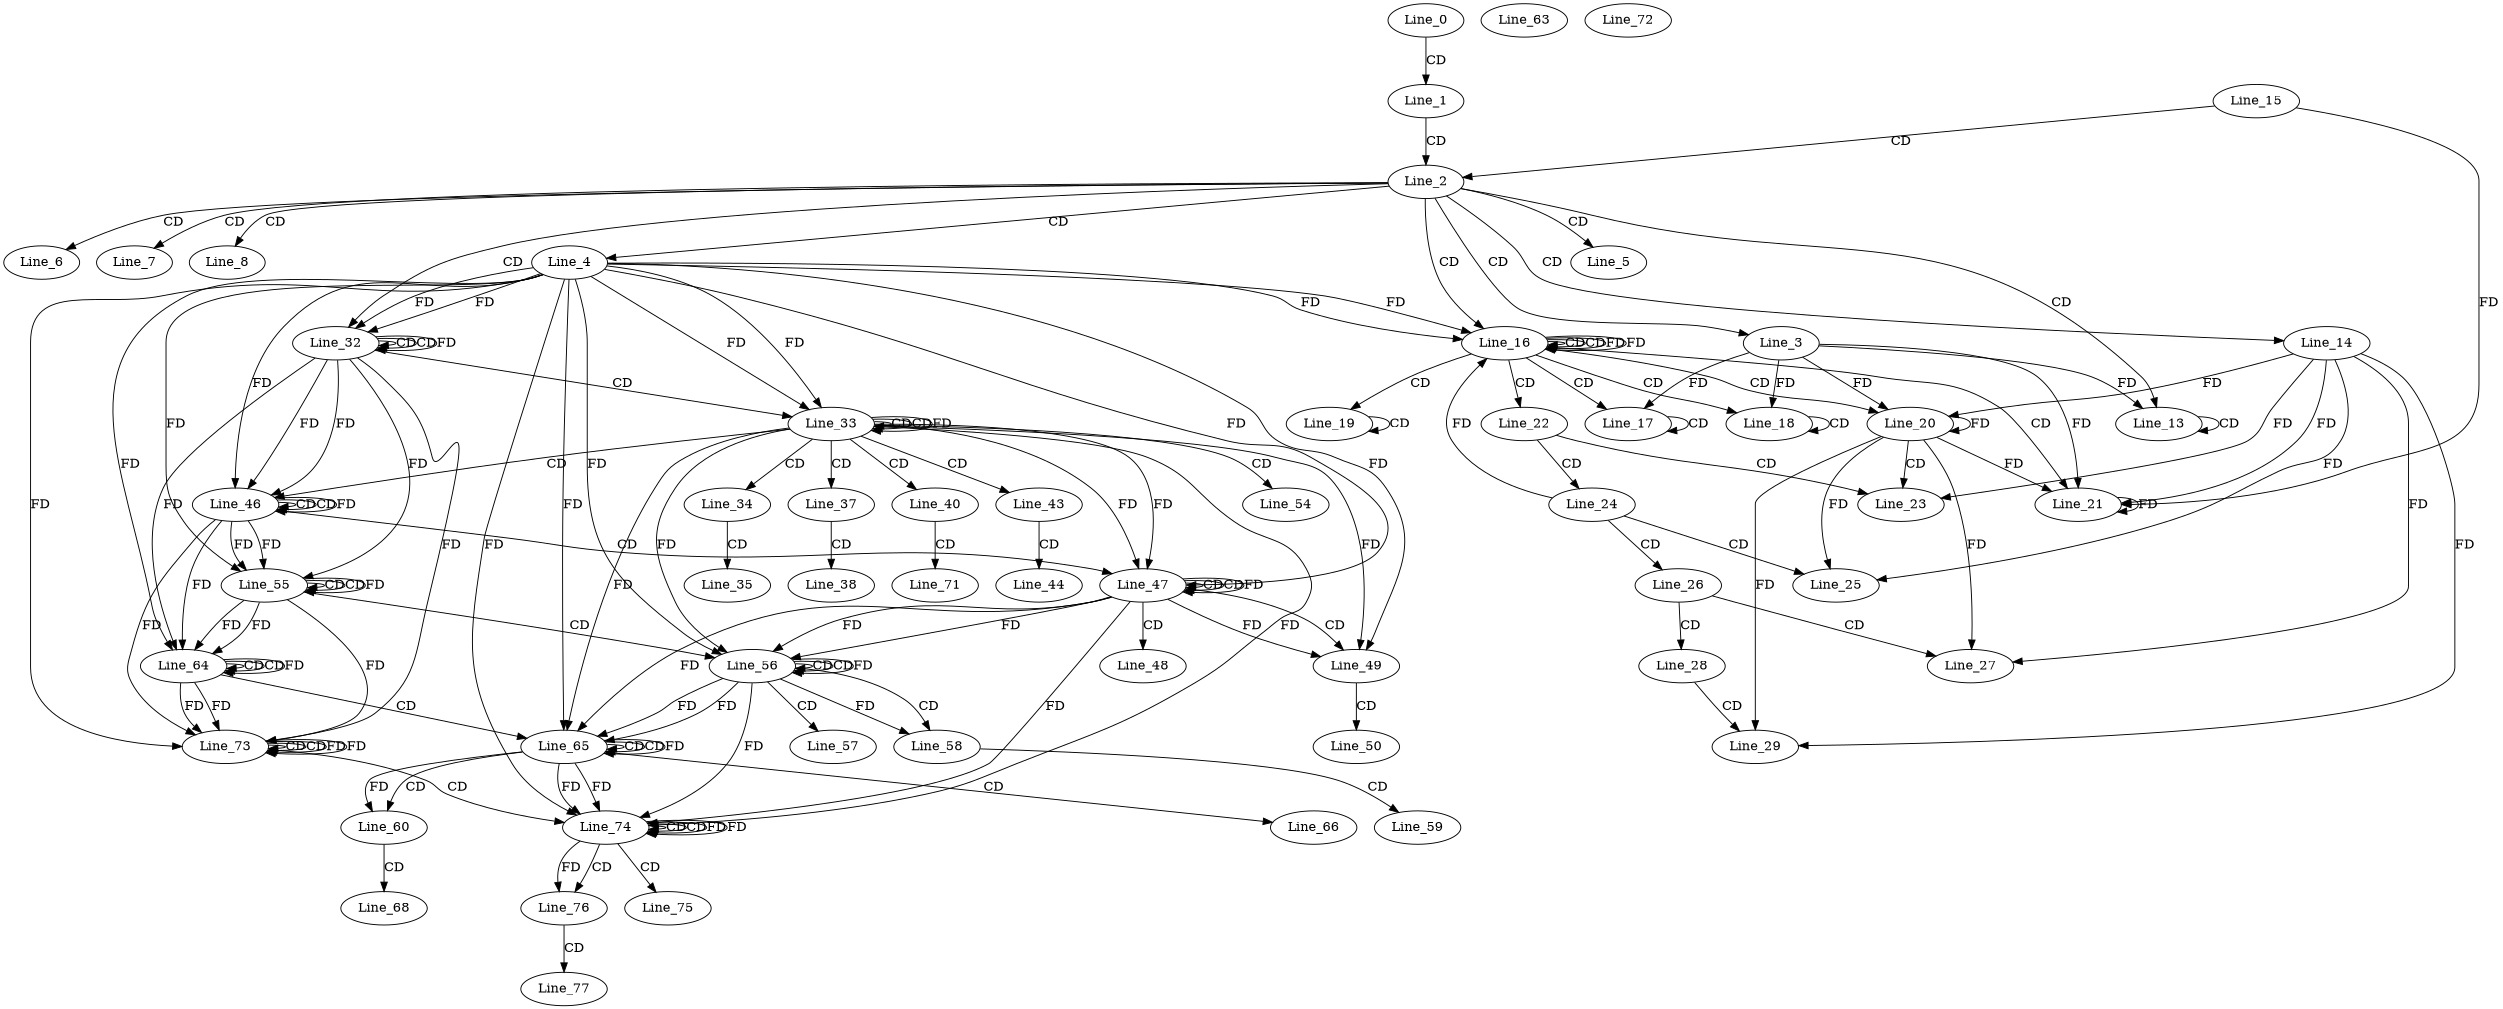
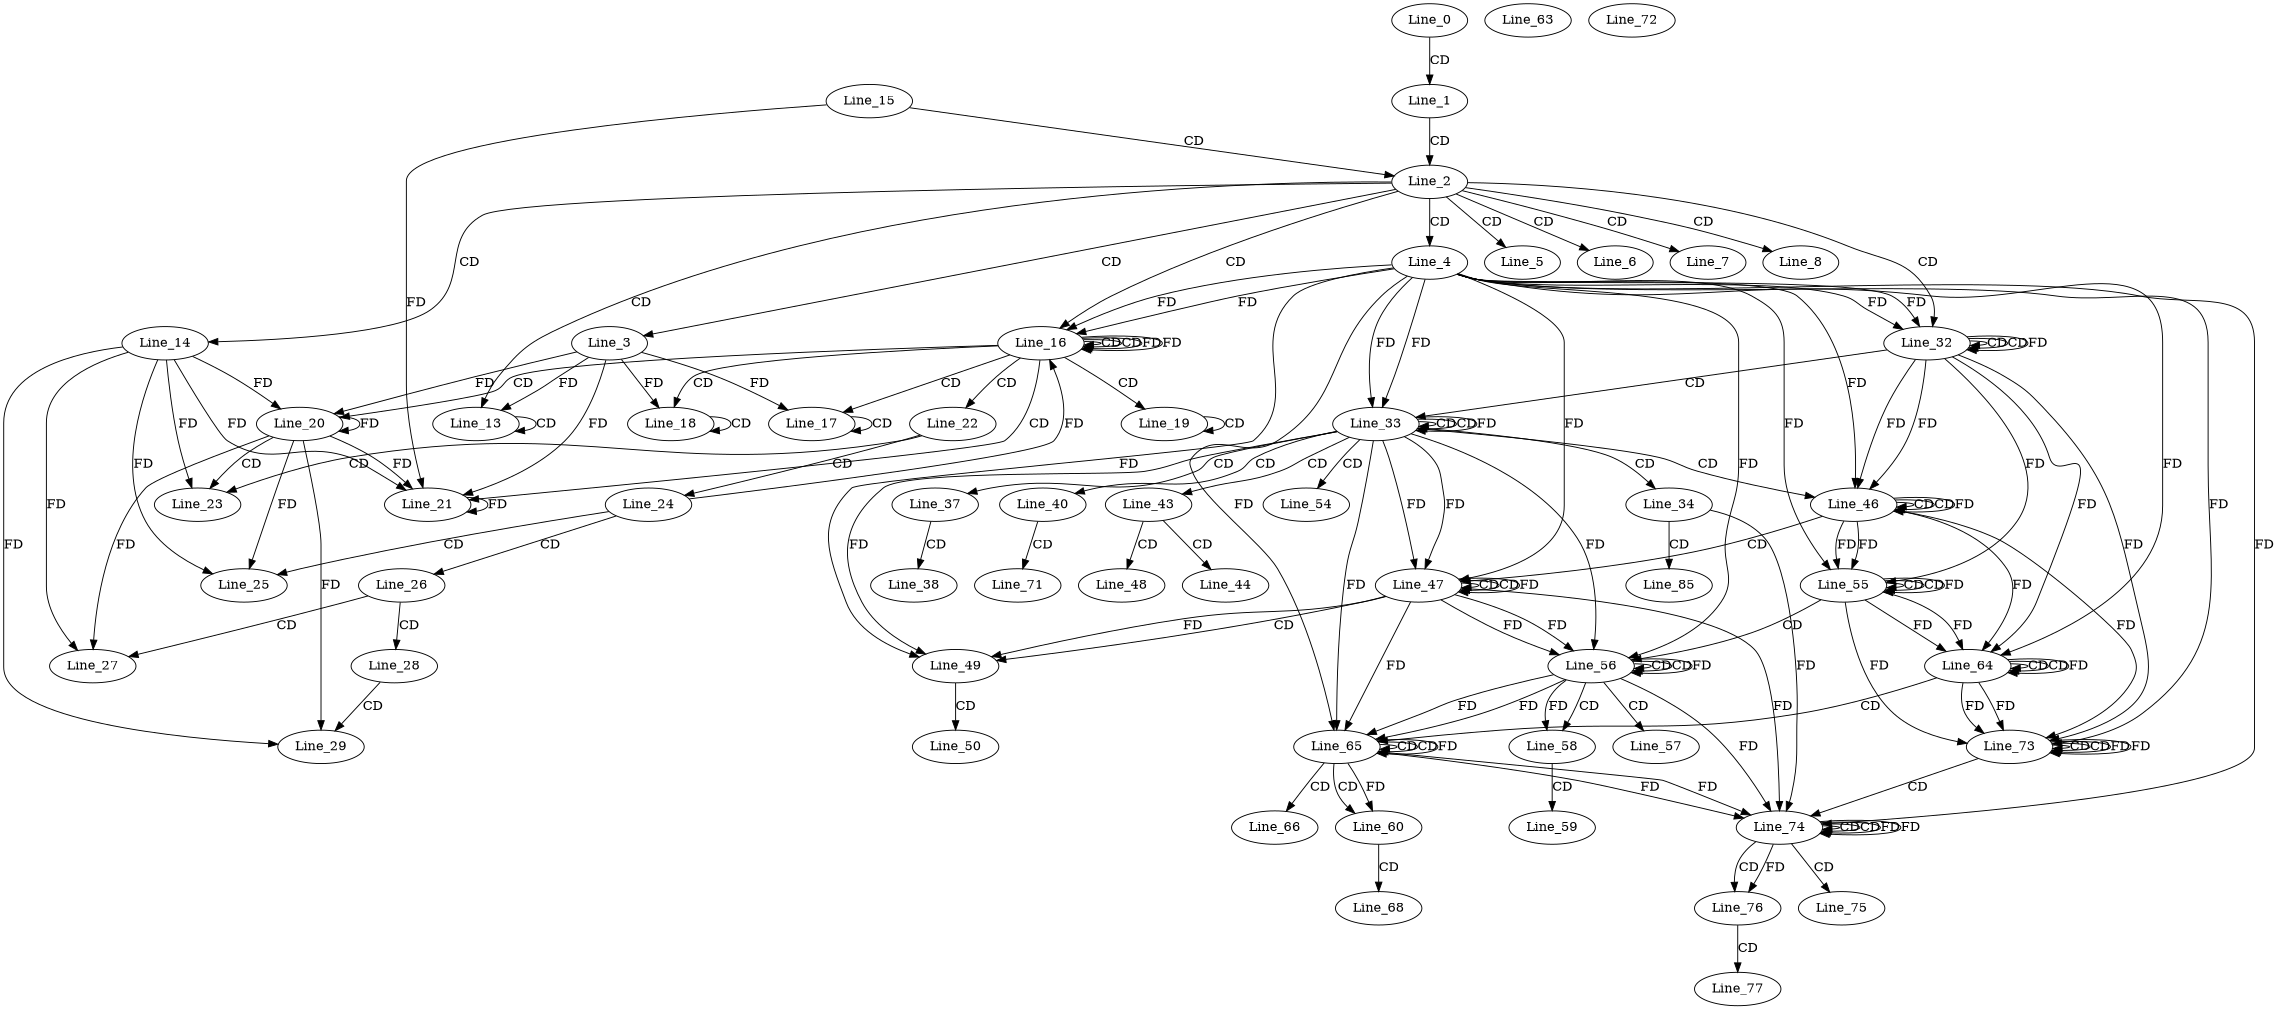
(727, 585) -> (1669, 585)
(1143, 621) -> (1137, 541)
(1230, 659) -> (1793, 637)
